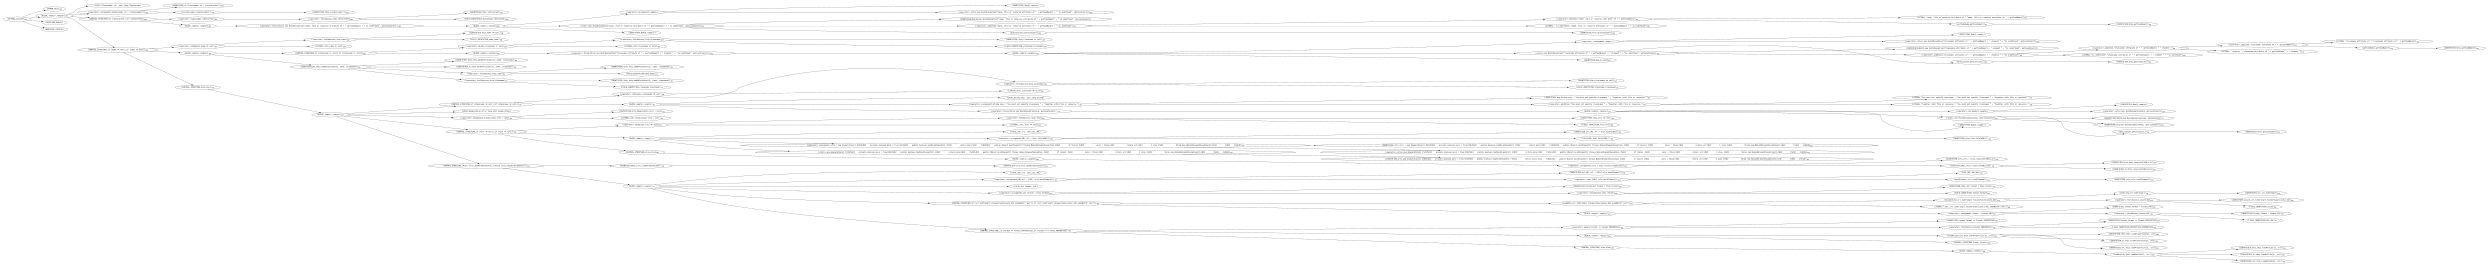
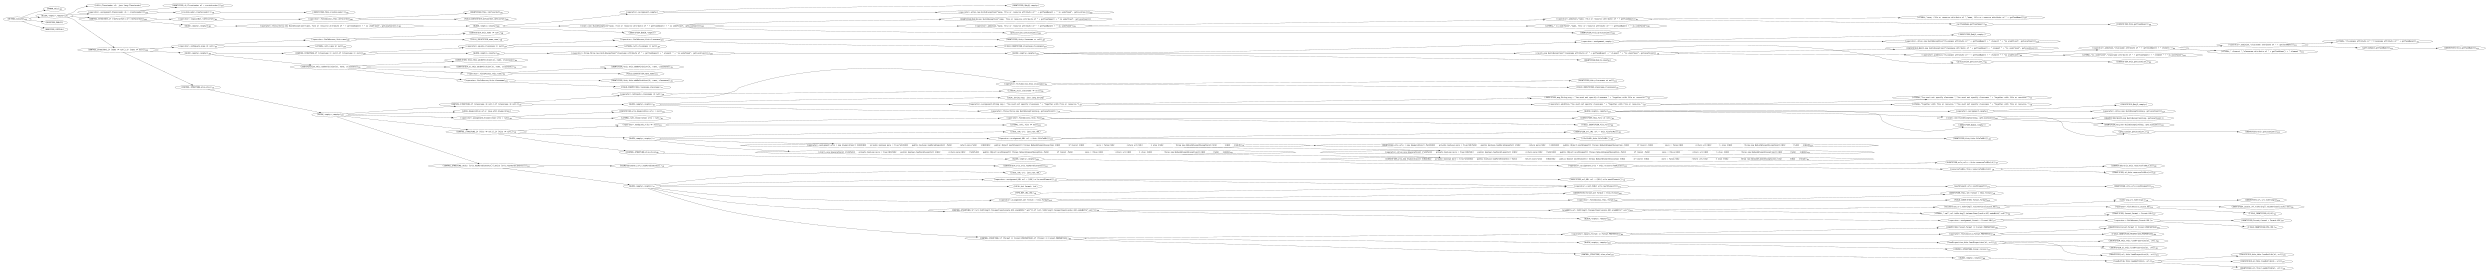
(1792, 178) -> (1303, 190)
